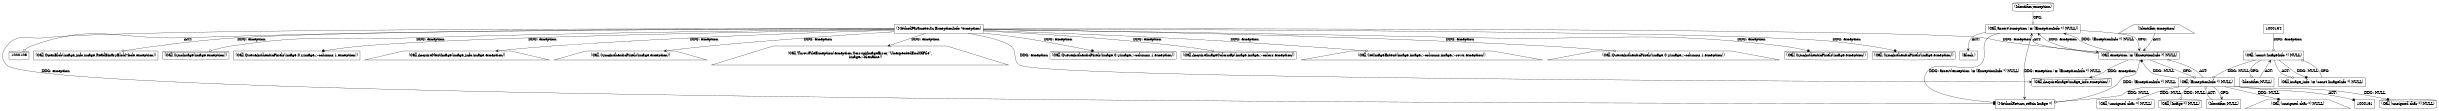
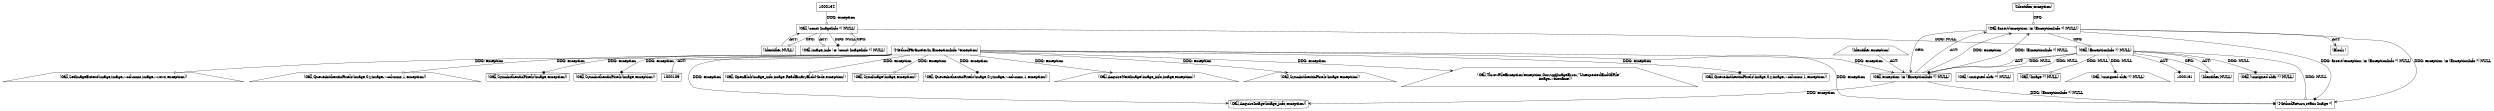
(1239, 56) -> none
(2172, 69) -> (2068, 39)
